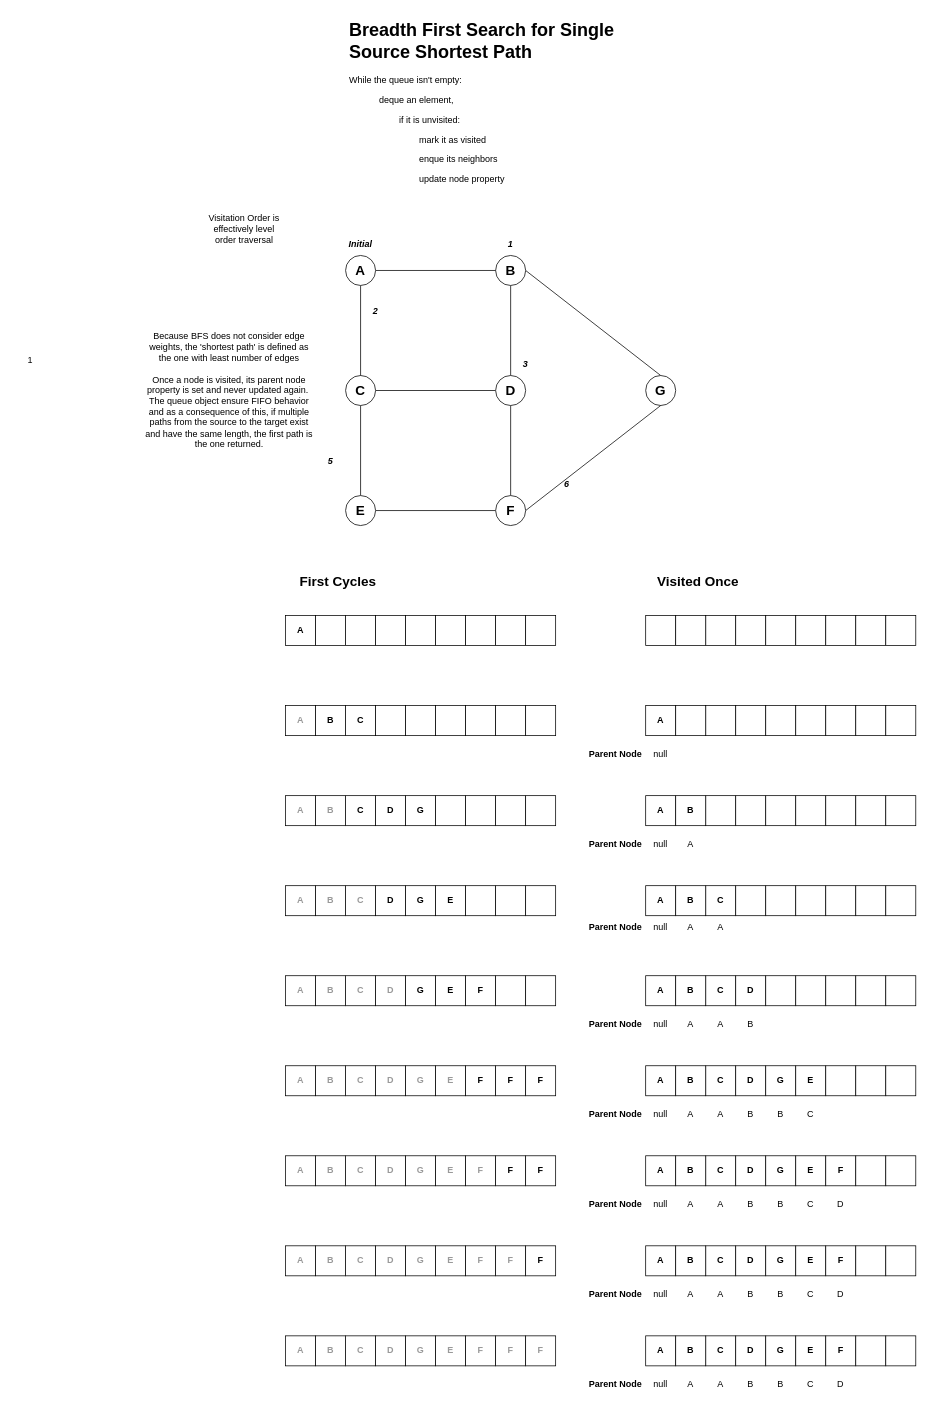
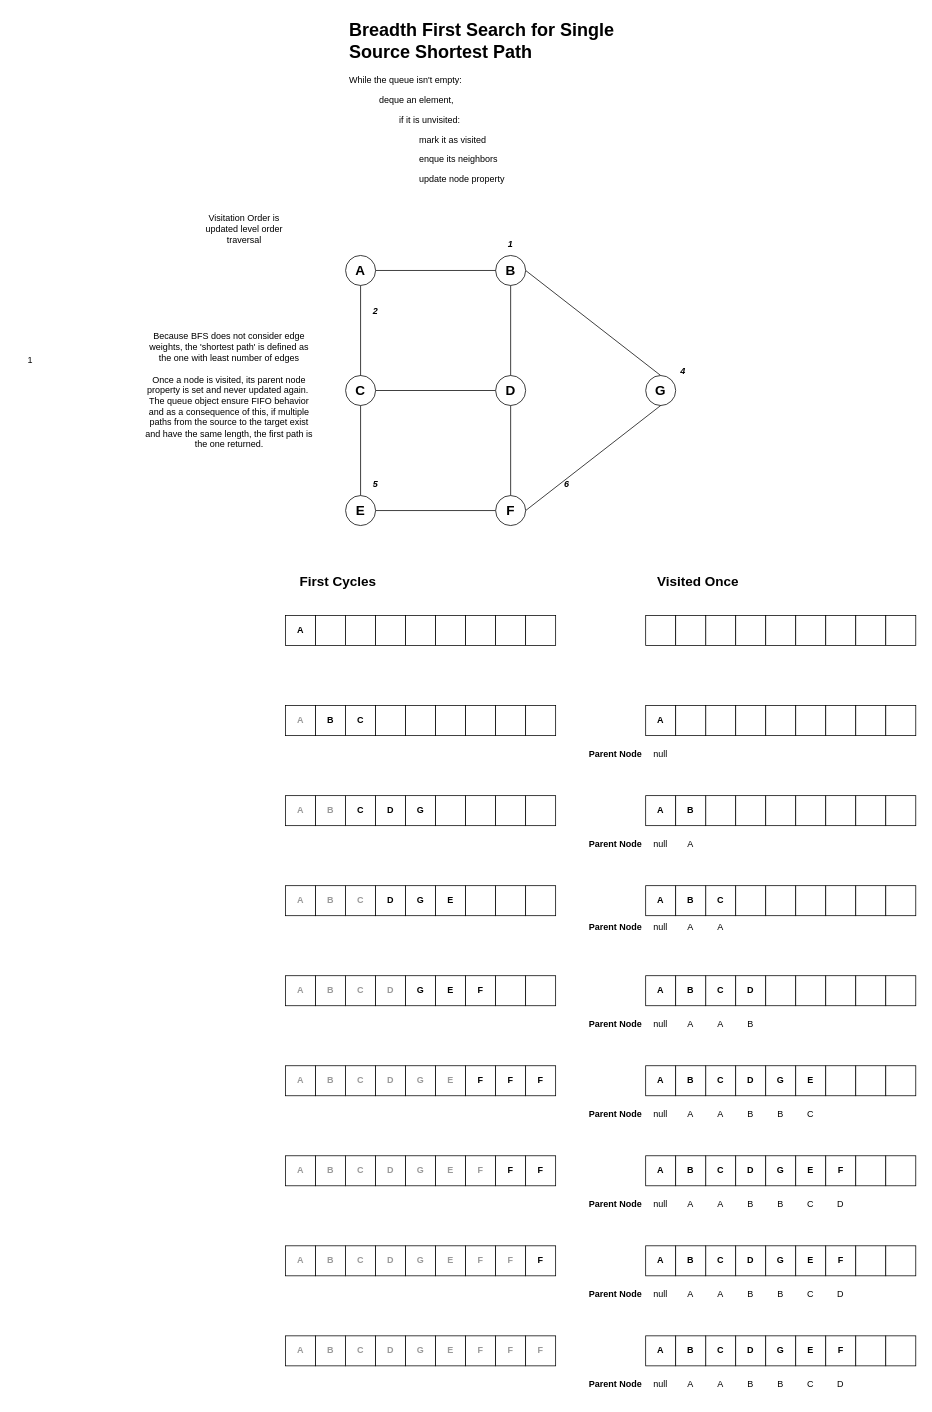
(244, 229) -> (244, 229)
(360, 244) -> none
(525, 364) -> none
none -> (683, 372)
(330, 462) -> (375, 484)
